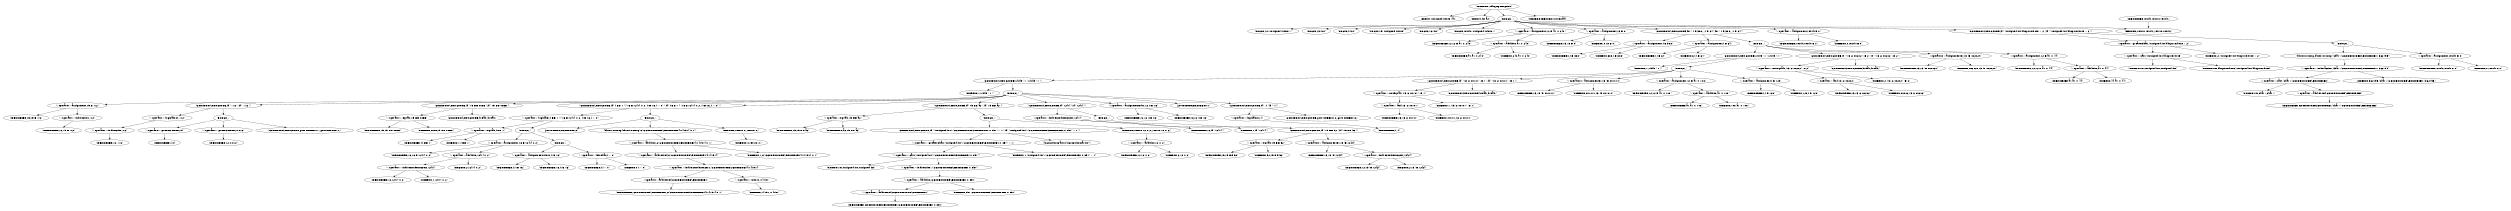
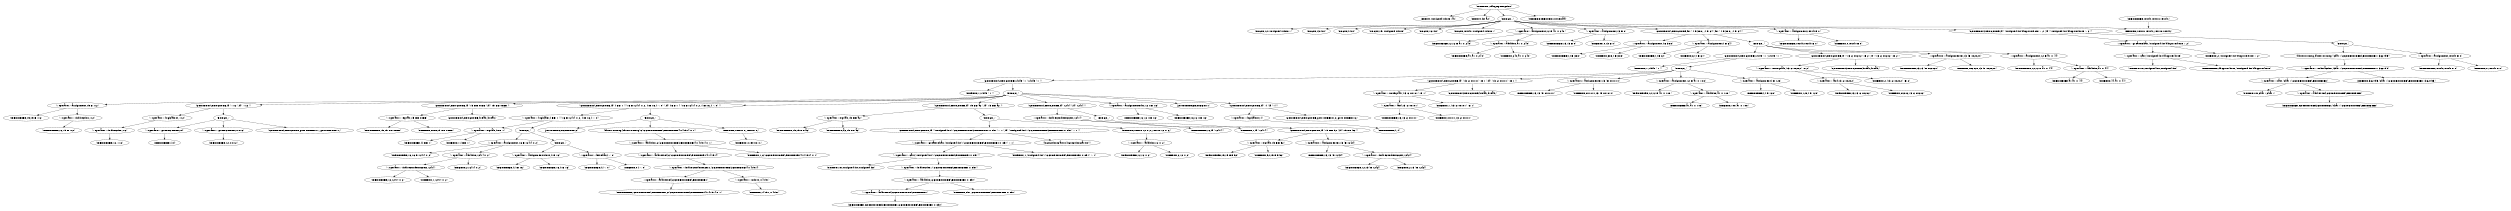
(2236, 68) -> (2236, 68)
